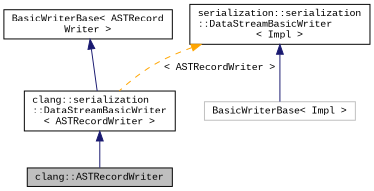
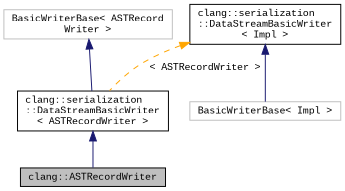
(88, 24) -> (88, 24)
(280, 24) -> (265, 24)
